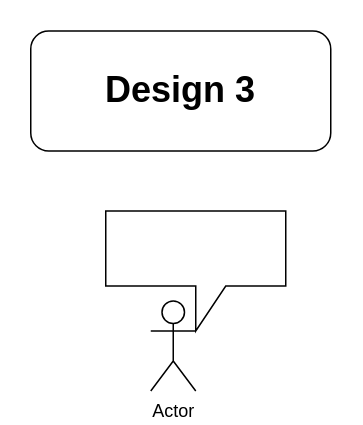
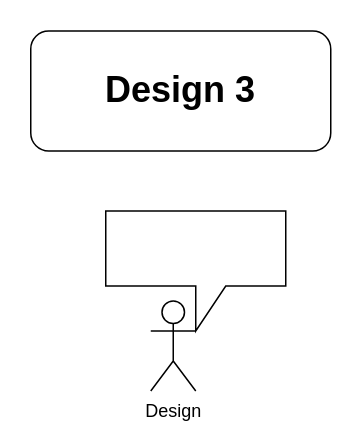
(174, 412) -> (174, 412)
